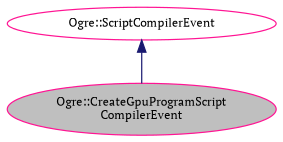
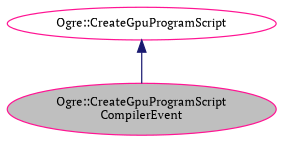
(142, 24) -> (142, 24)
